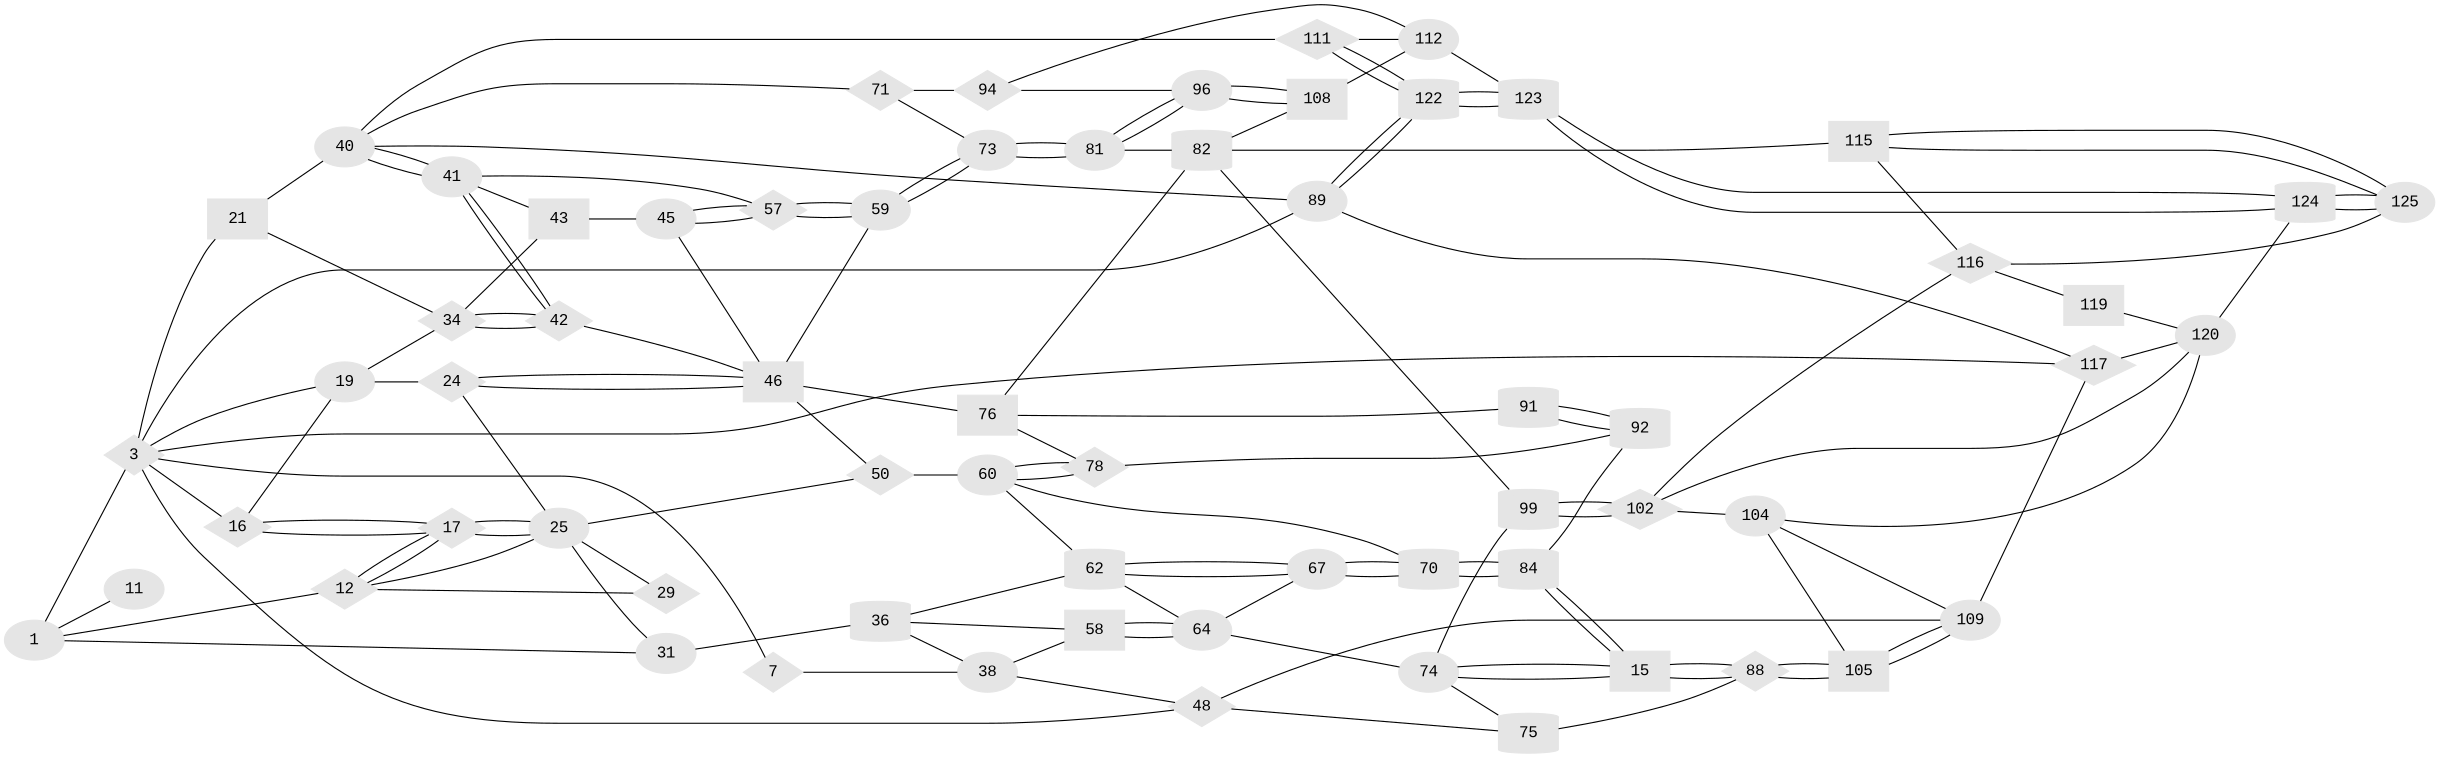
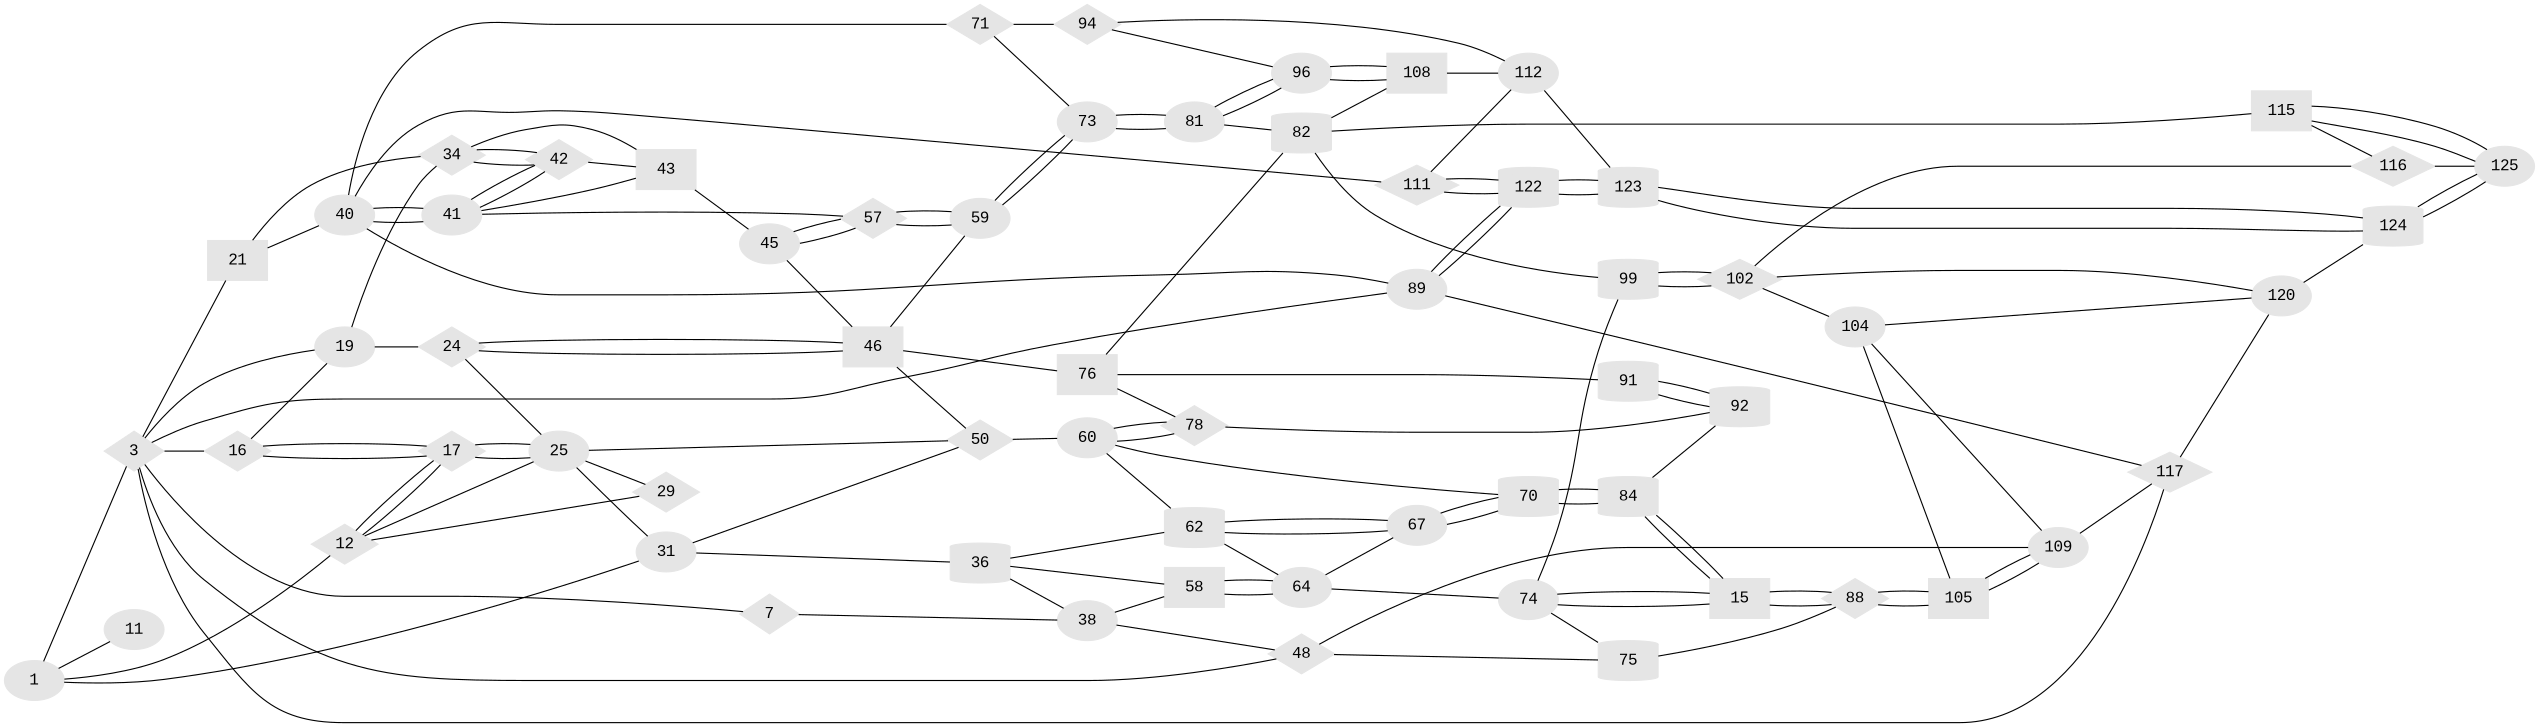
(2094, 305) -> none
(664, 346) -> (612, 165)
none -> (826, 495)
